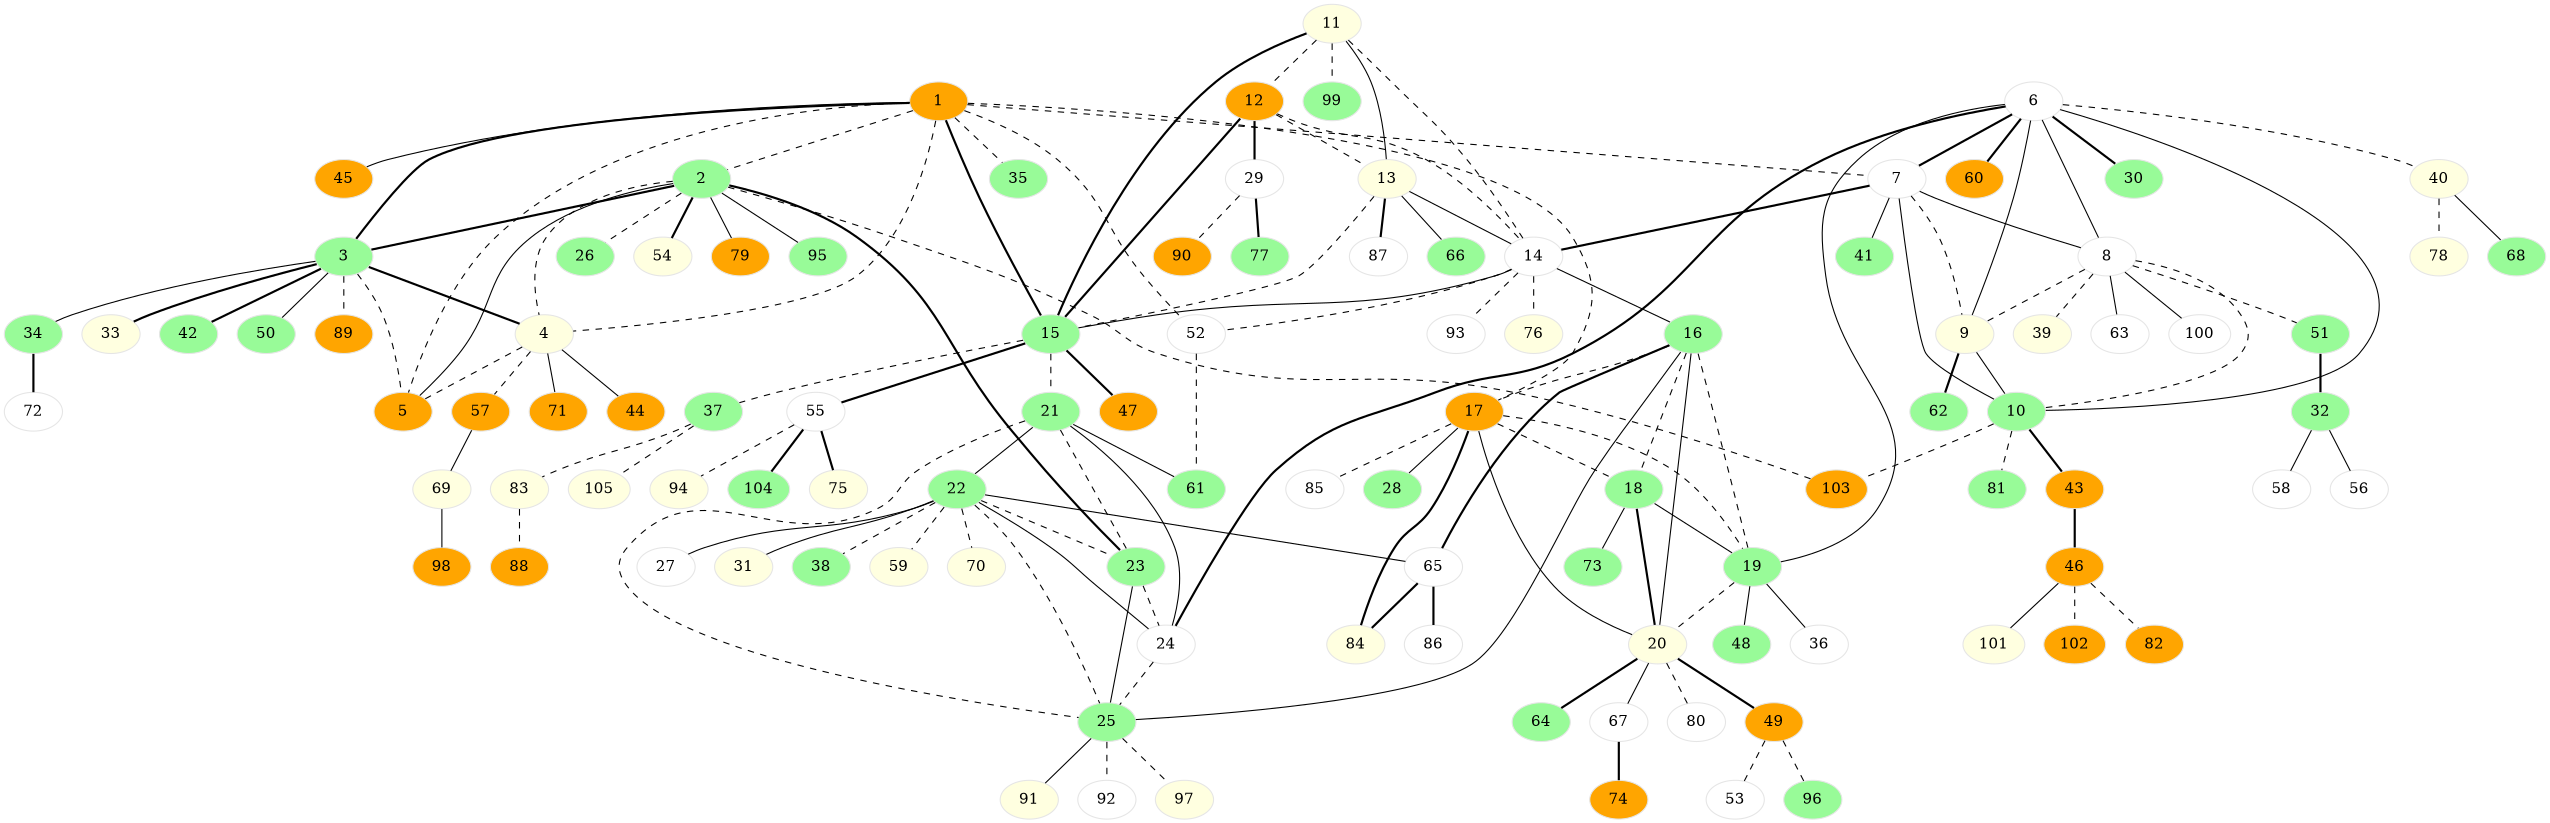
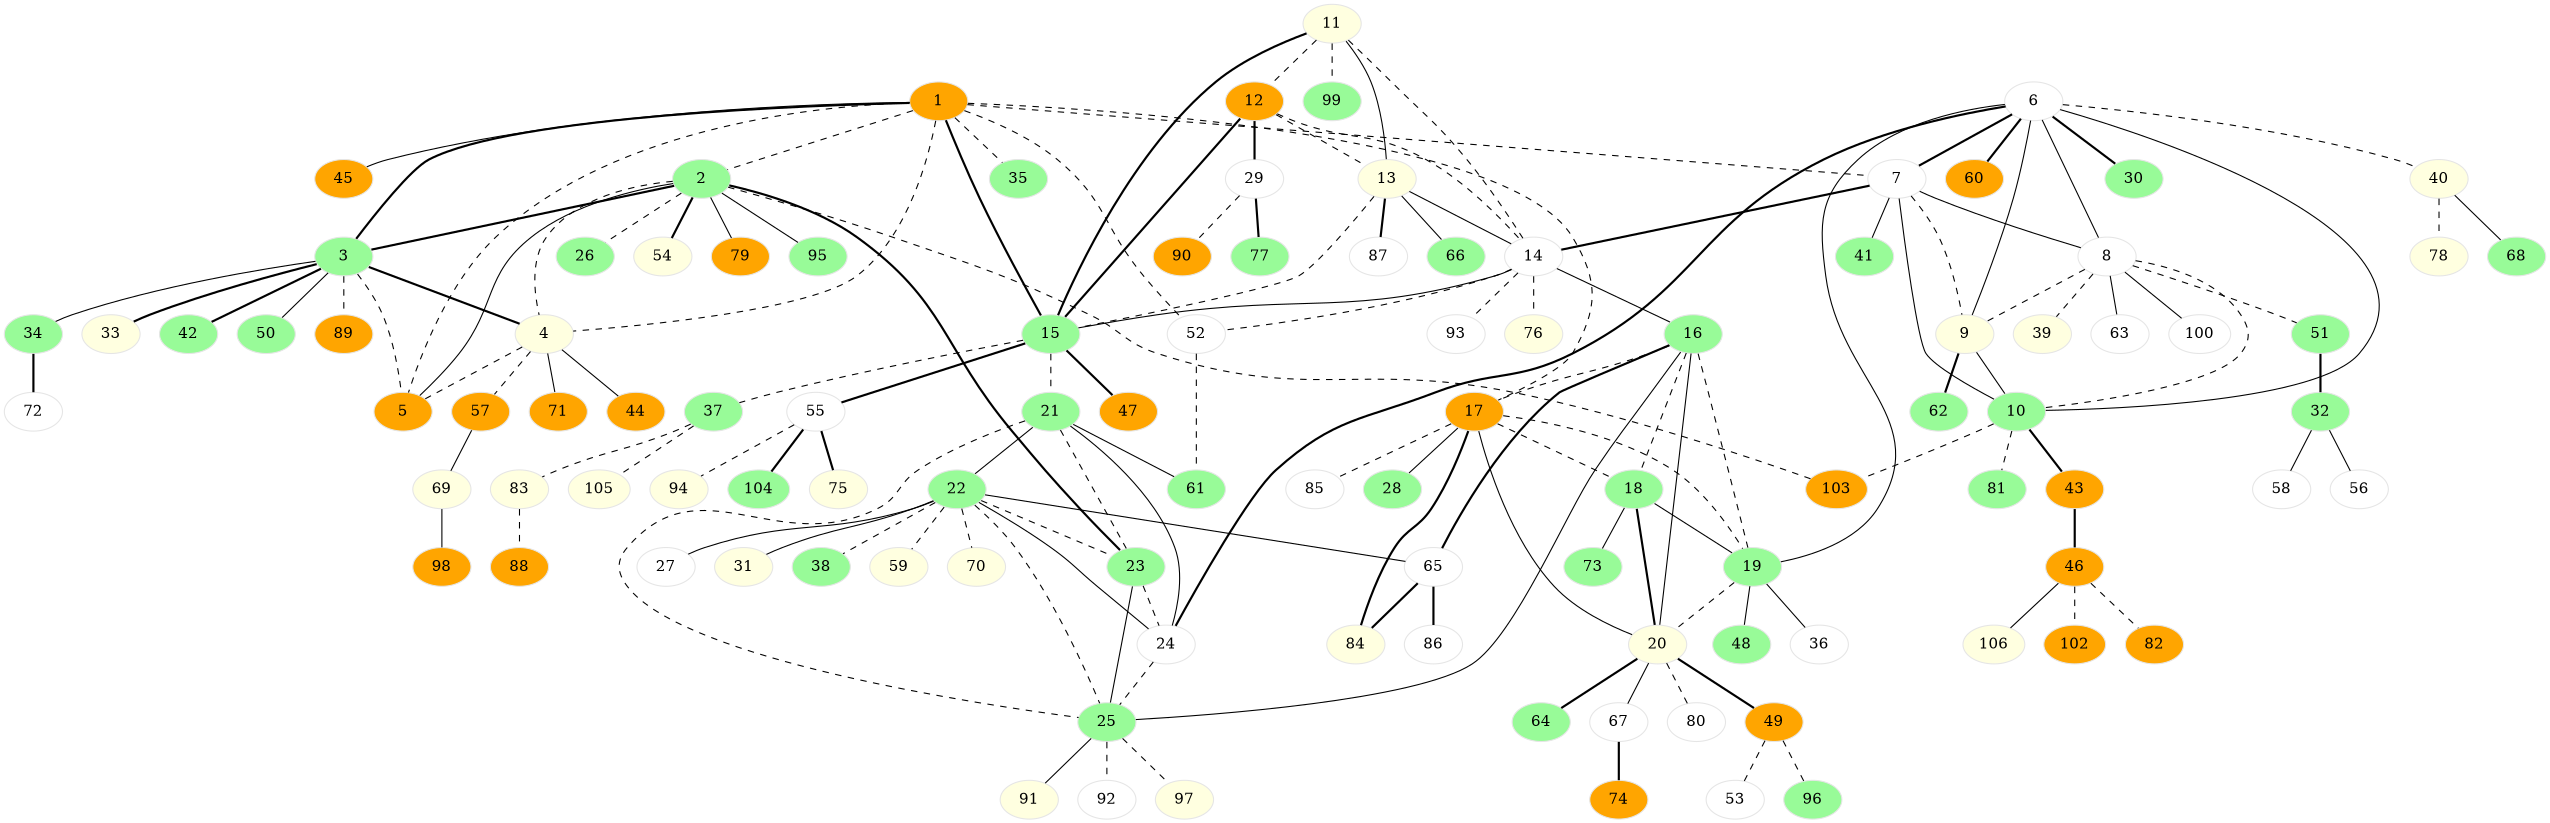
(1994, 645) -> (1994, 645)
